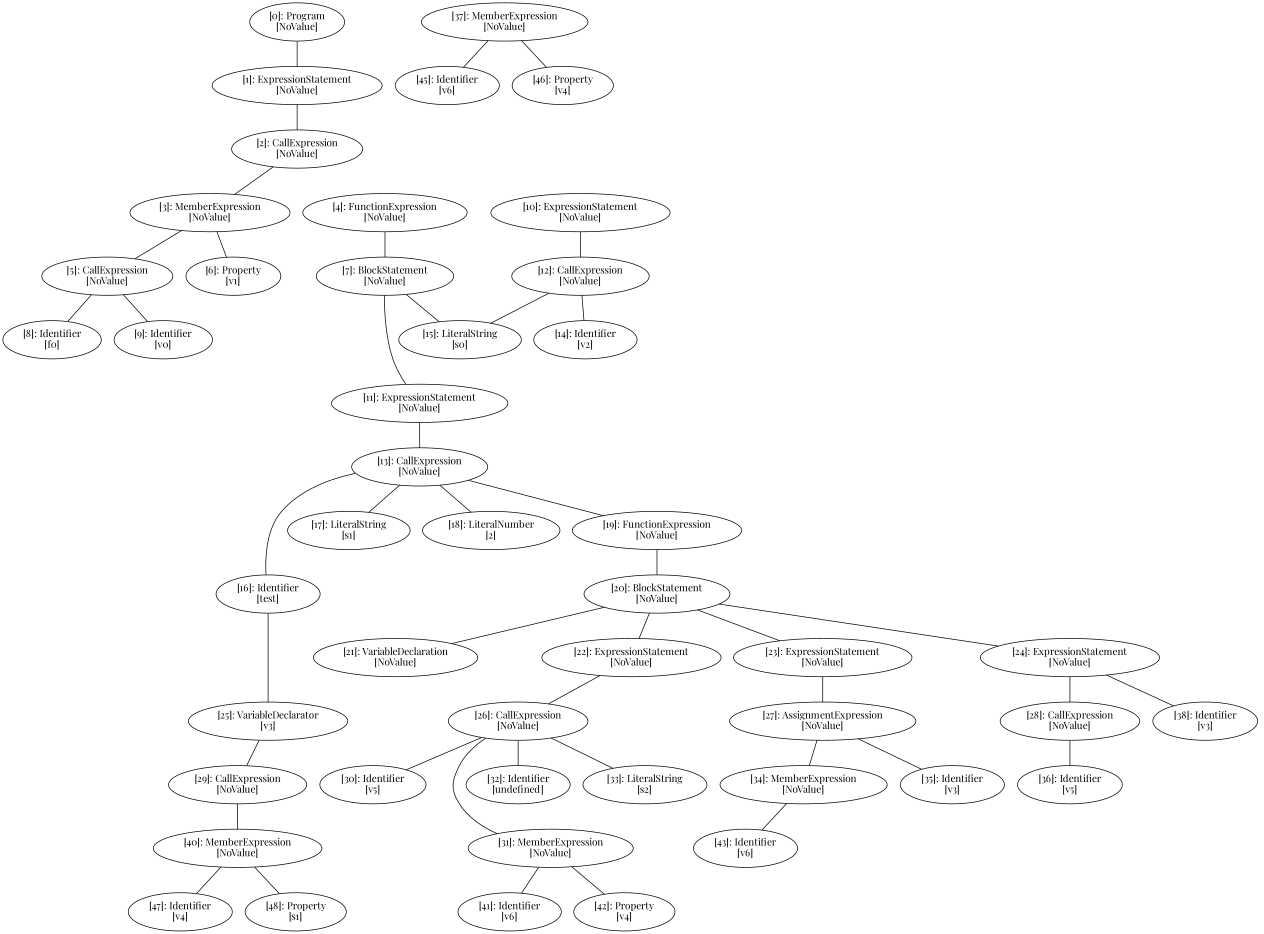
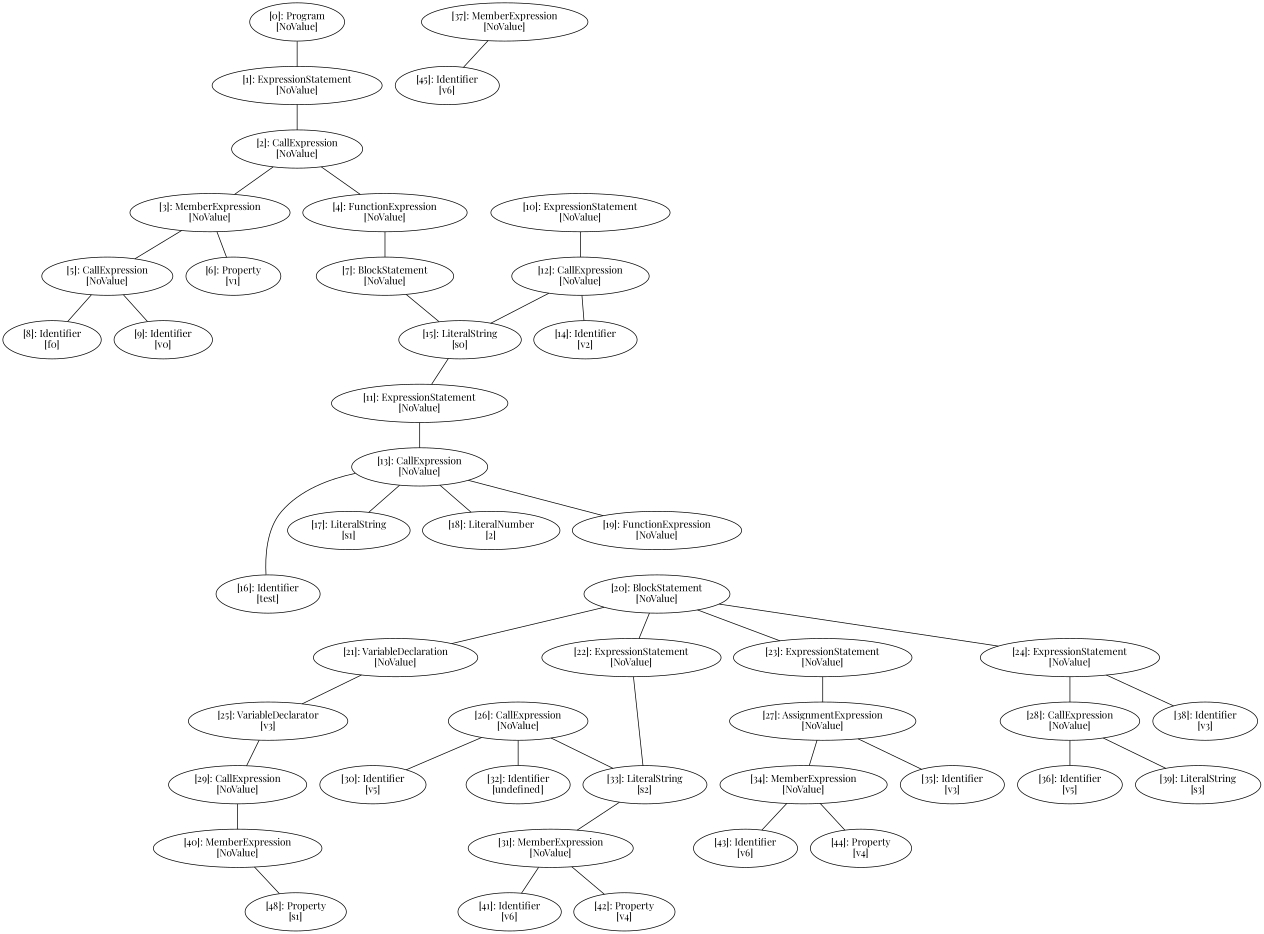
(563, 85) -> none
none -> (341, 181)
(388, 342) -> (440, 371)
(657, 562) -> none
(268, 658) -> (332, 689)
(574, 690) -> (638, 721)
none -> (1198, 785)
(454, 790) -> (598, 816)
none -> (861, 848)
(180, 912) -> none
